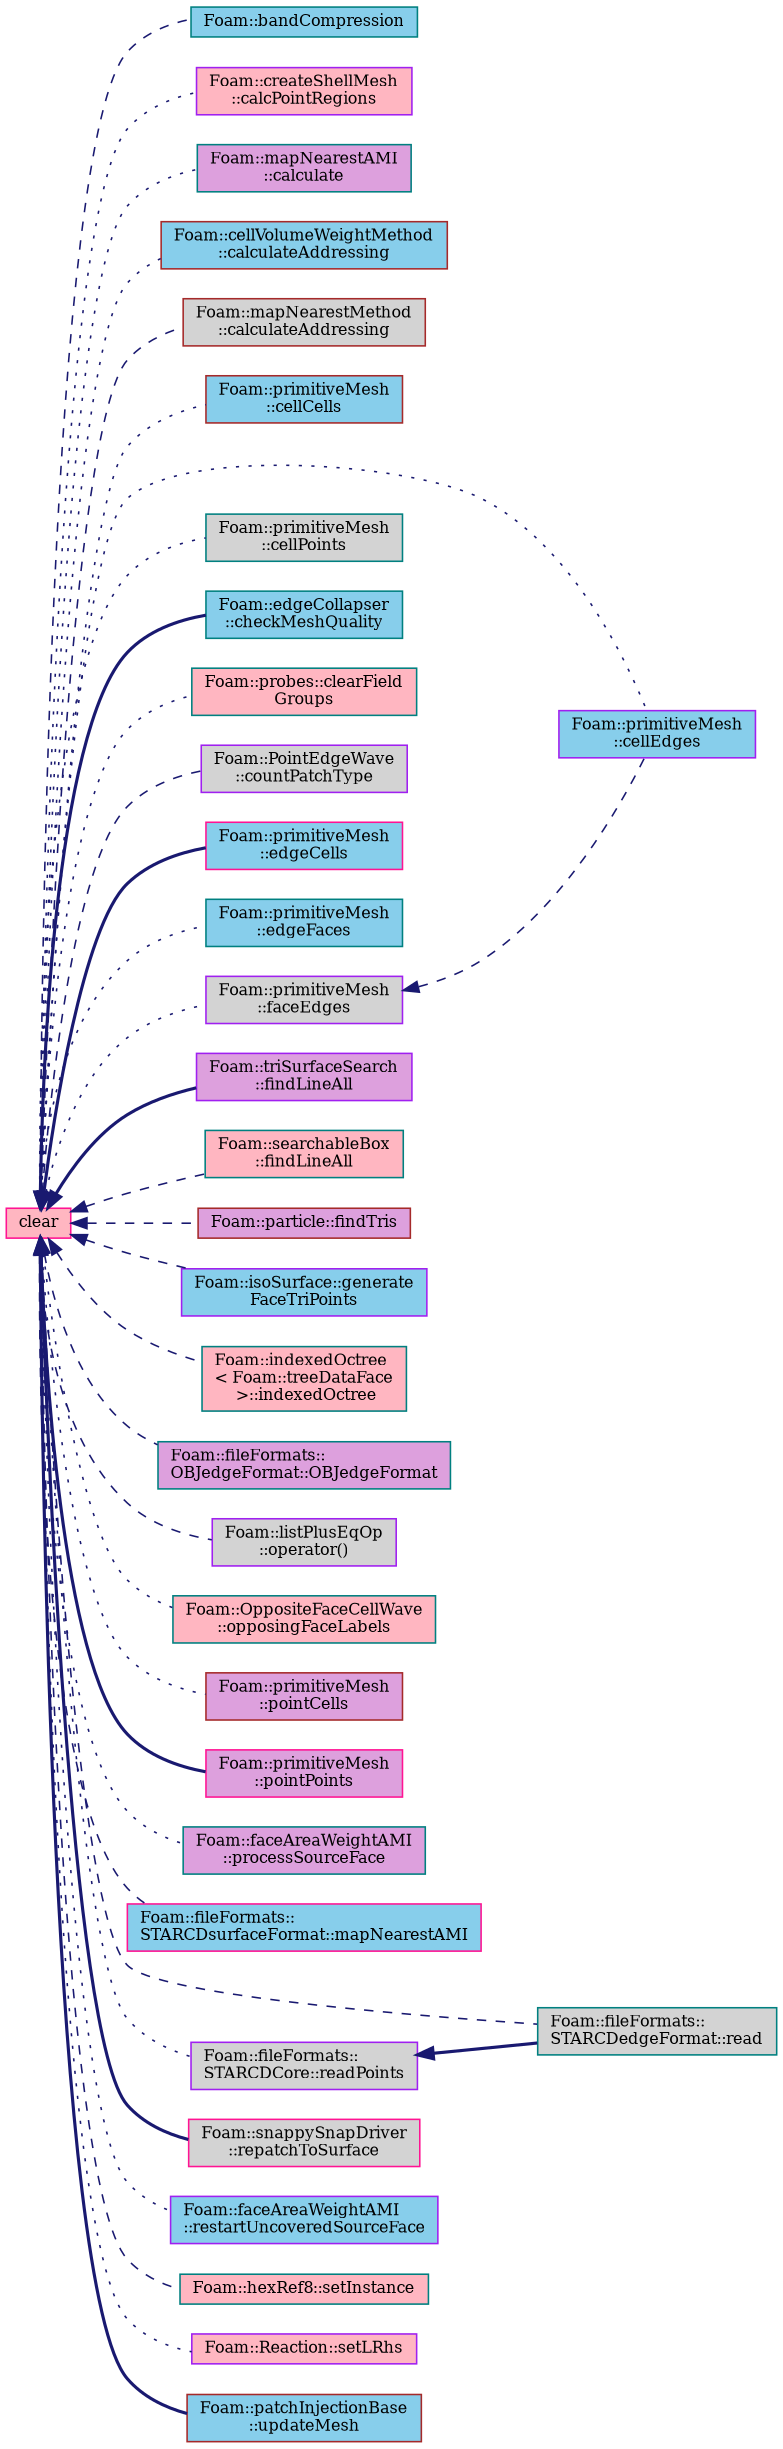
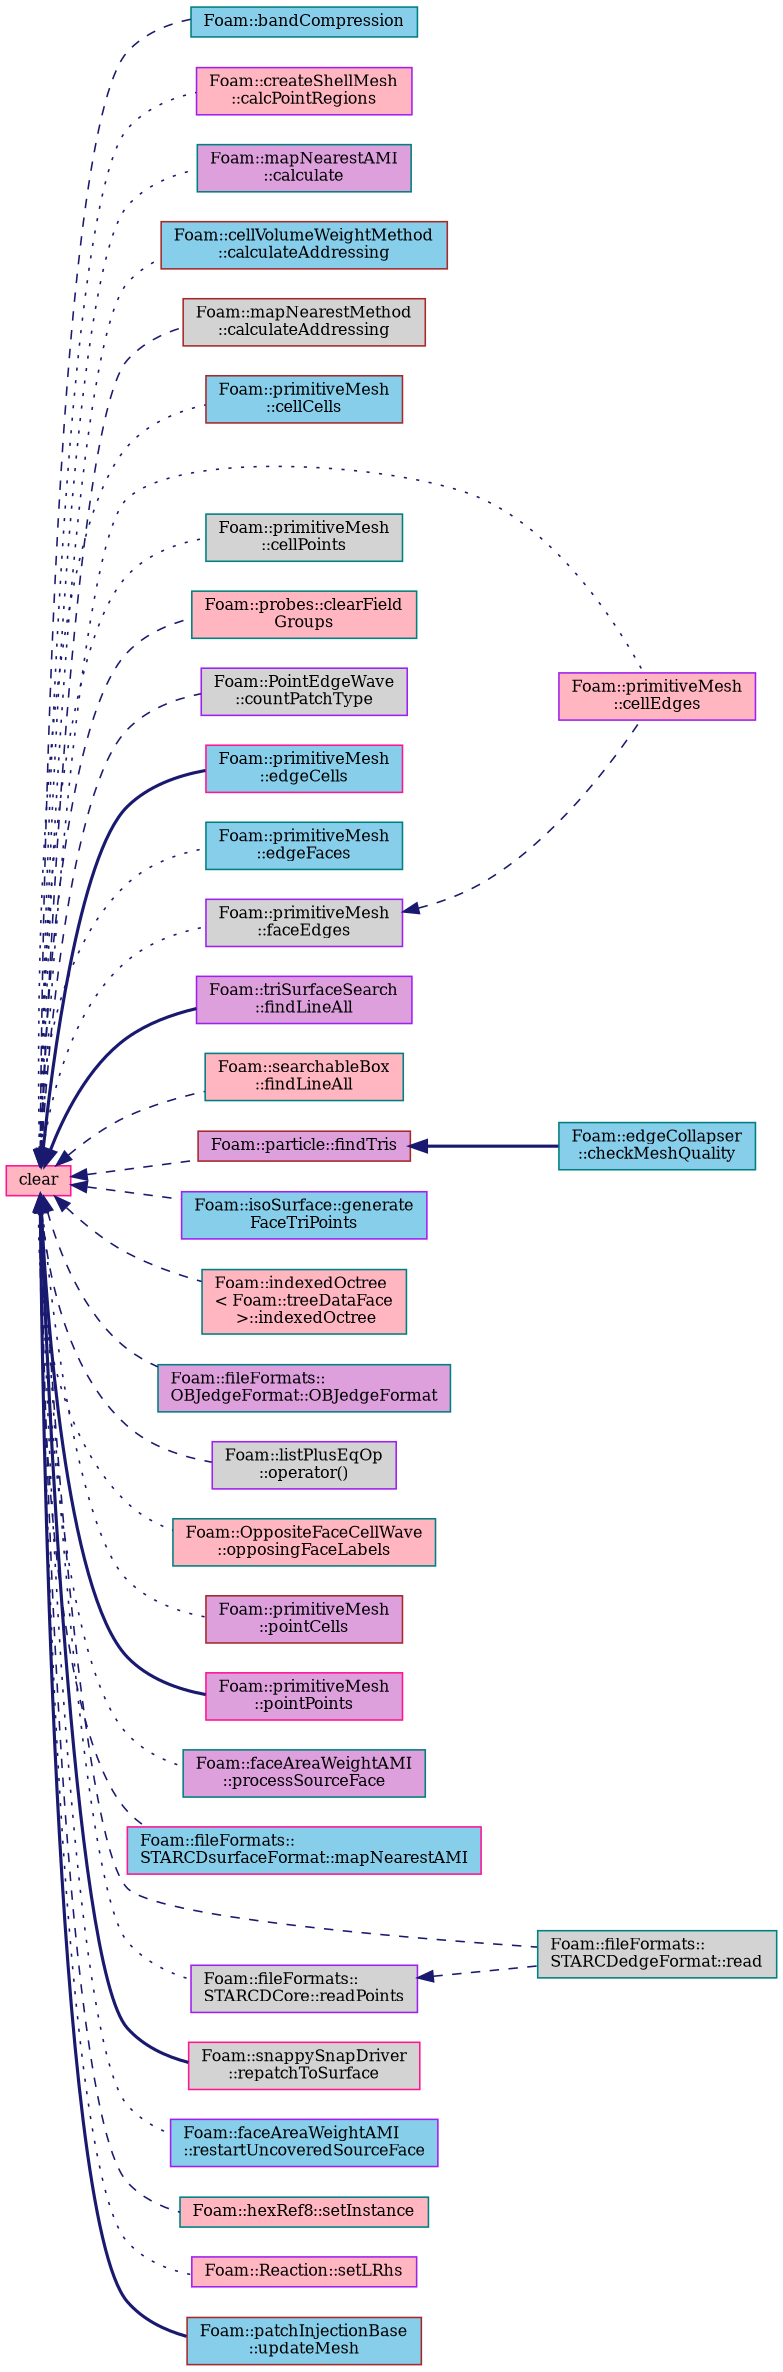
(657, 734) -> (657, 696)
(85, 746) -> (493, 1146)
(69, 905) -> (83, 759)
(485, 2048) -> (485, 1971)
